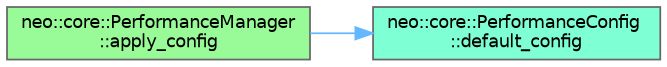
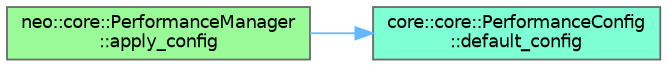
(517, 33) -> (517, 33)
